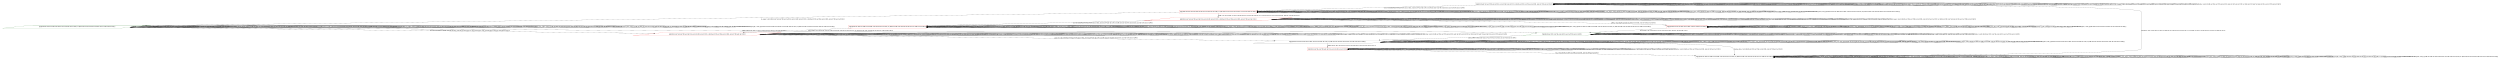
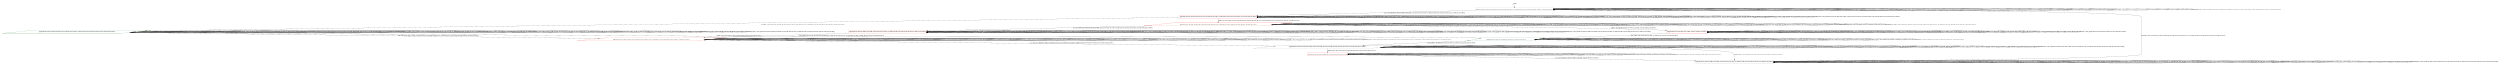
none -> (1514, 4)
